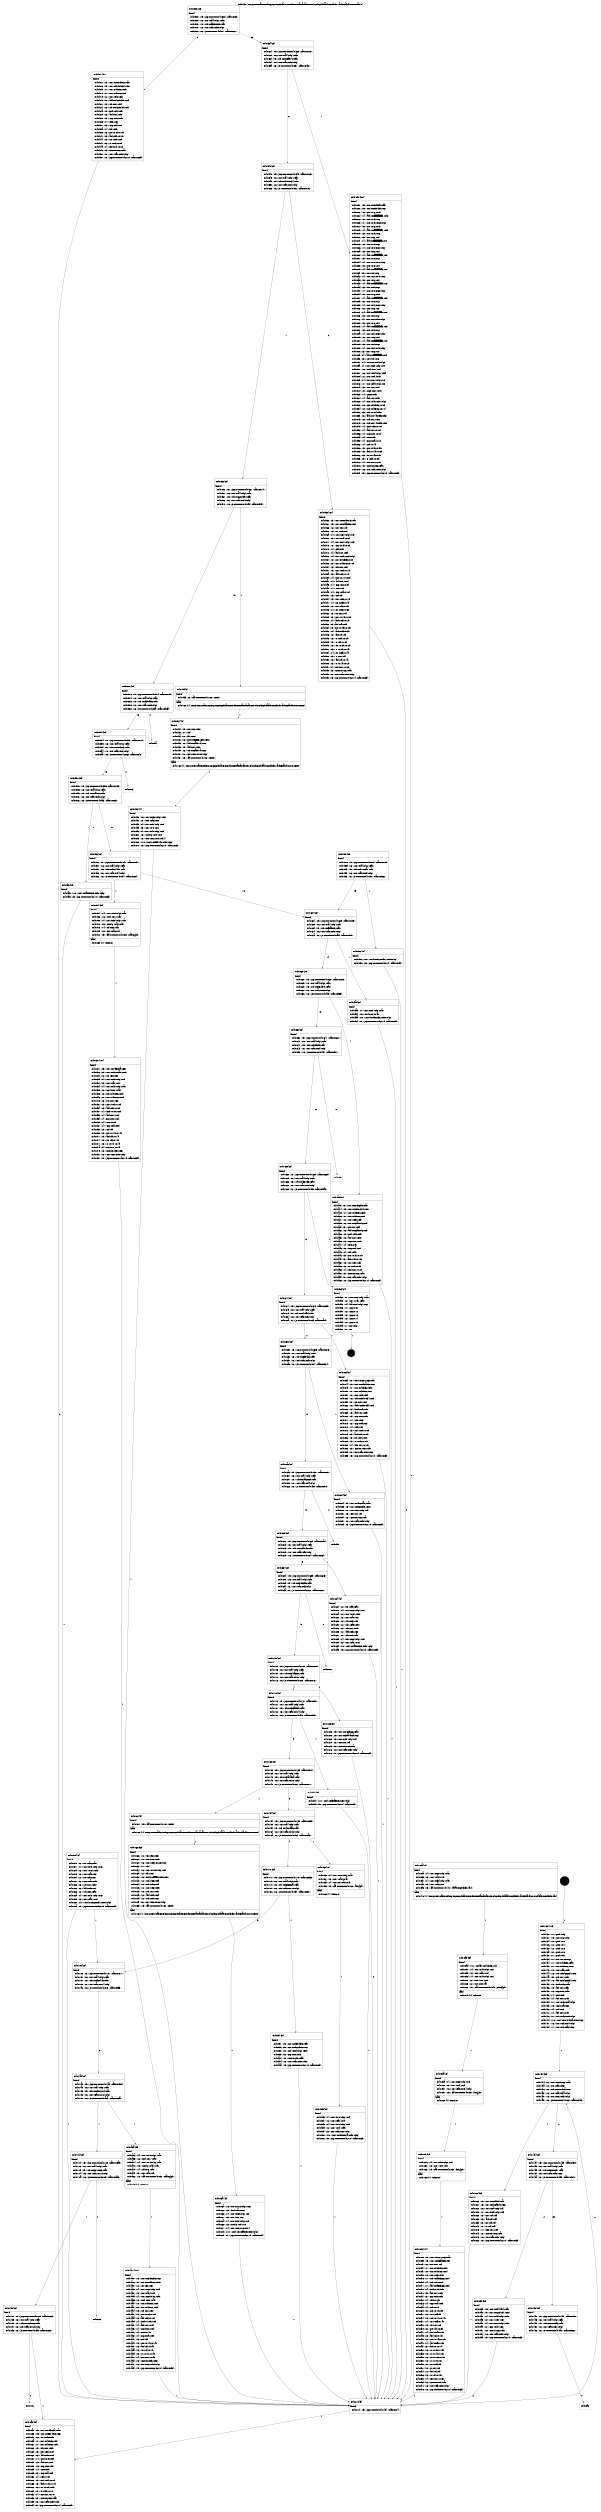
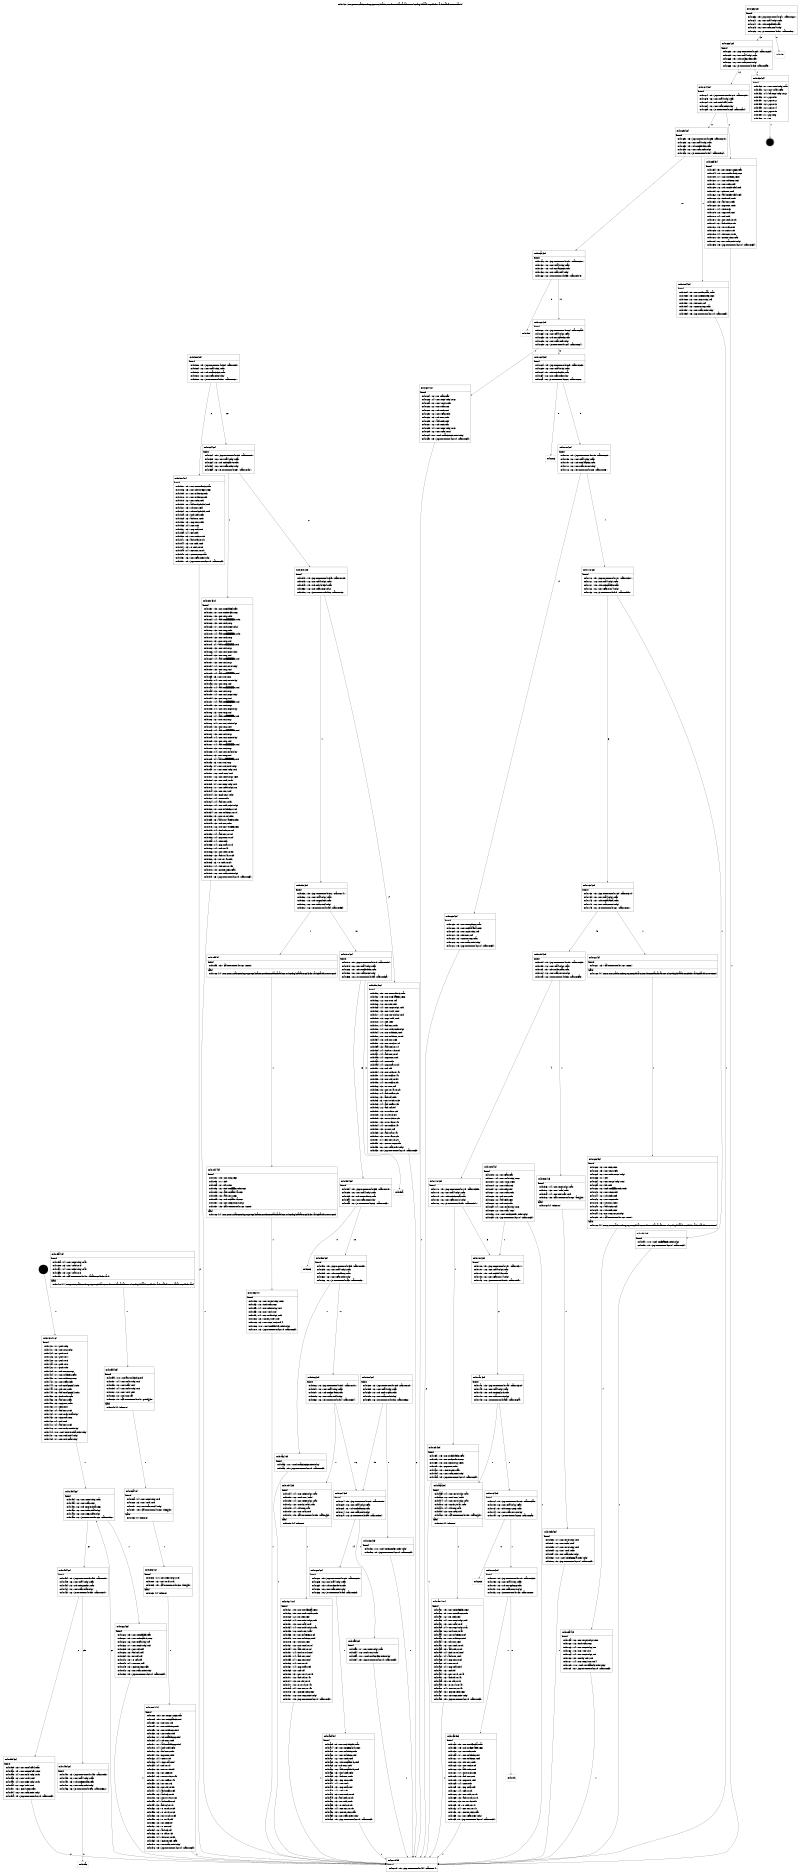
(318, 1012) -> none
(212, 2435) -> (452, 1841)
